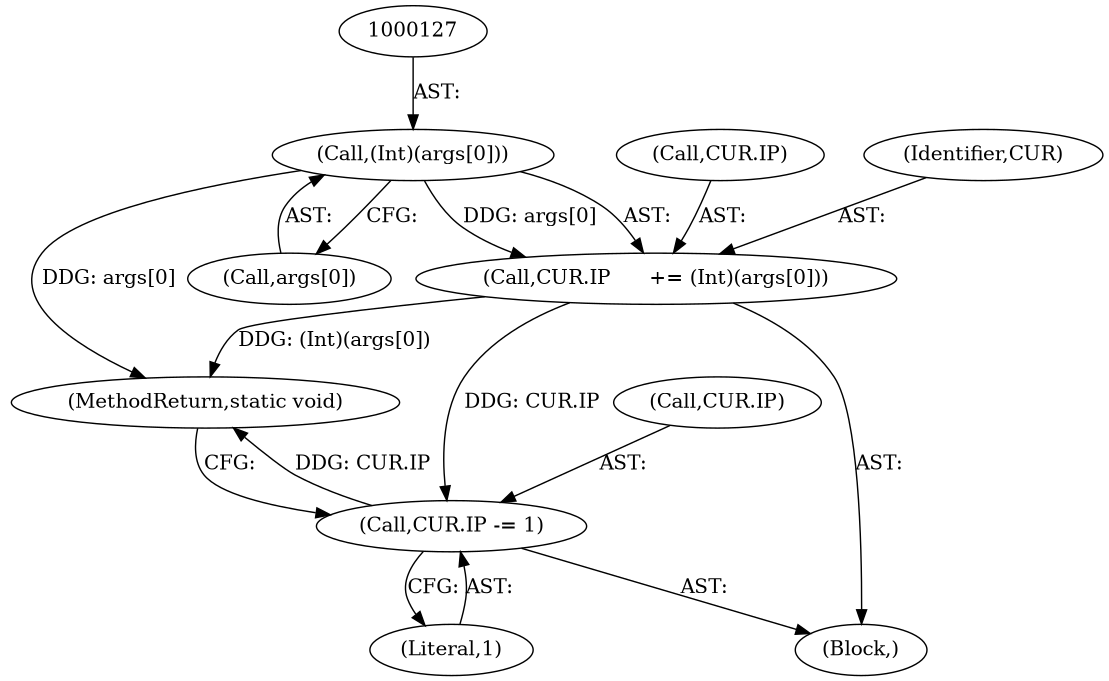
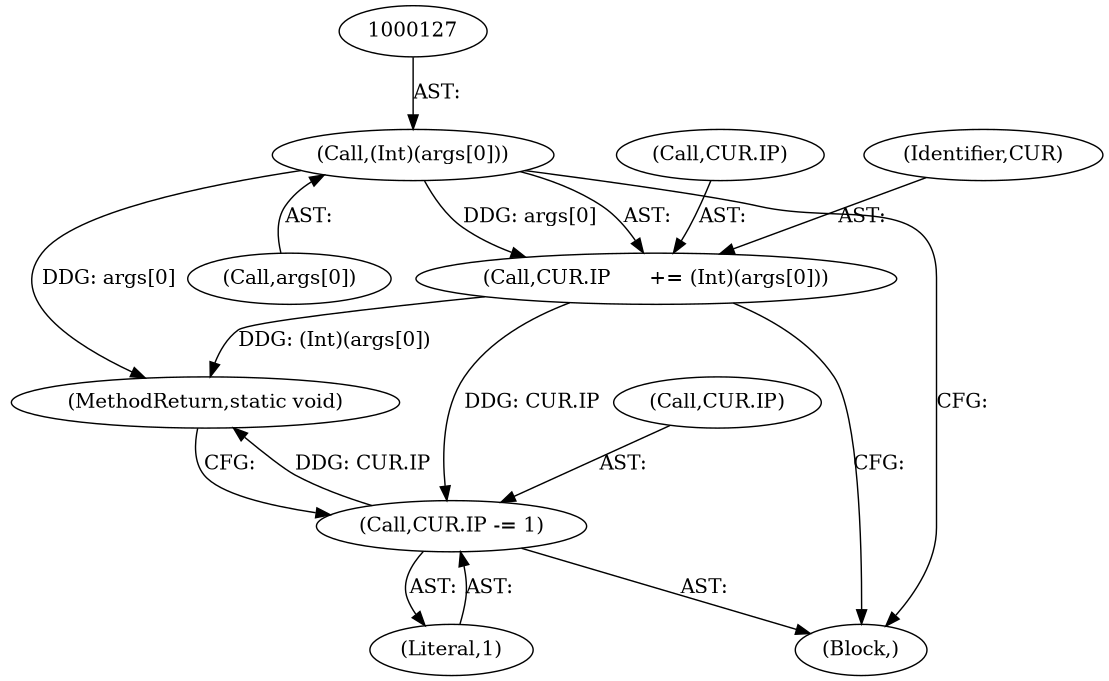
(359, 213) -> (918, 232)
(882, 464) -> (882, 464)
(437, 588) -> (437, 588)
